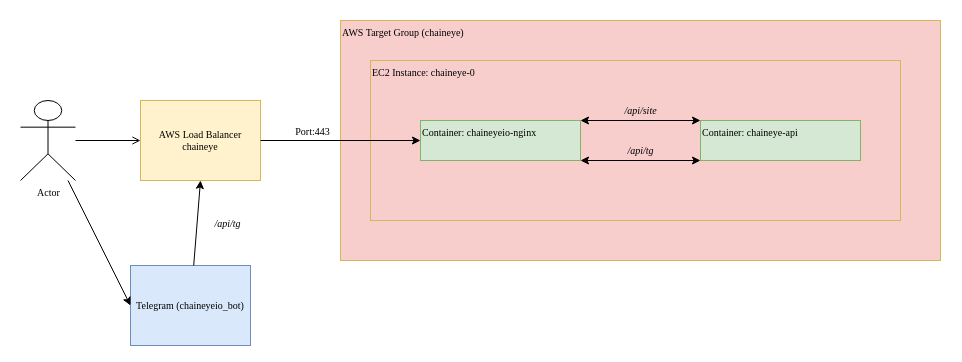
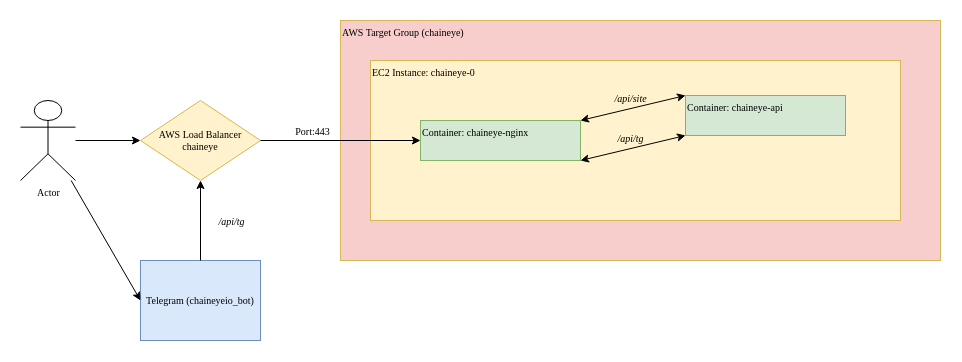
(490, 134) -> (486, 134)
(134, 141) -> (132, 141)
(201, 141) -> (201, 141)
(636, 141) -> (636, 141)
(781, 141) -> (766, 116)
(191, 306) -> (201, 301)
